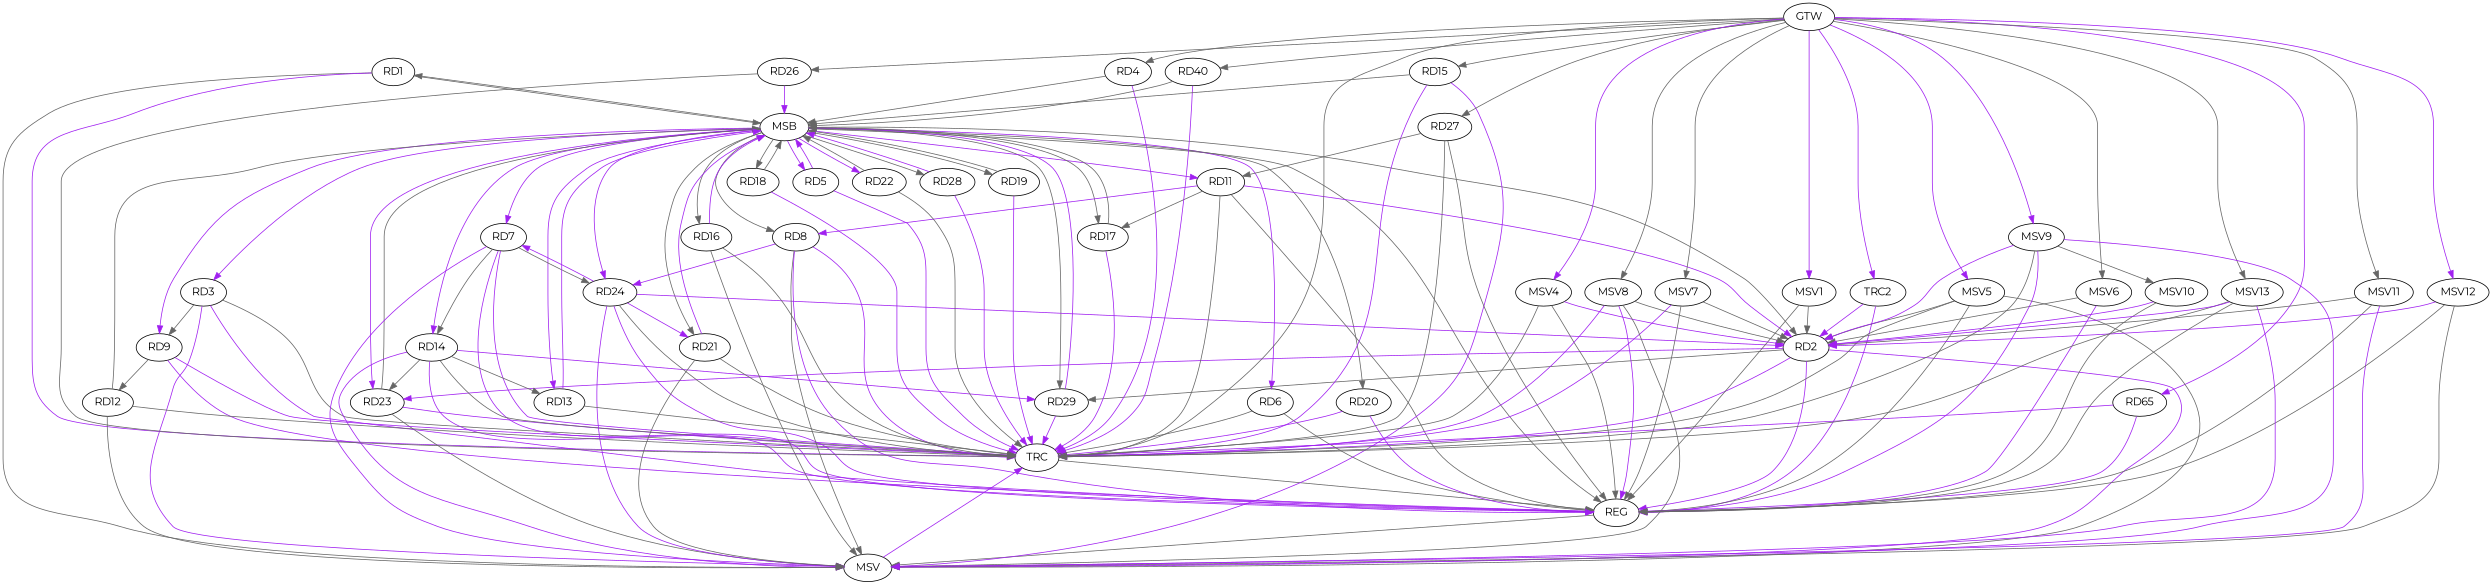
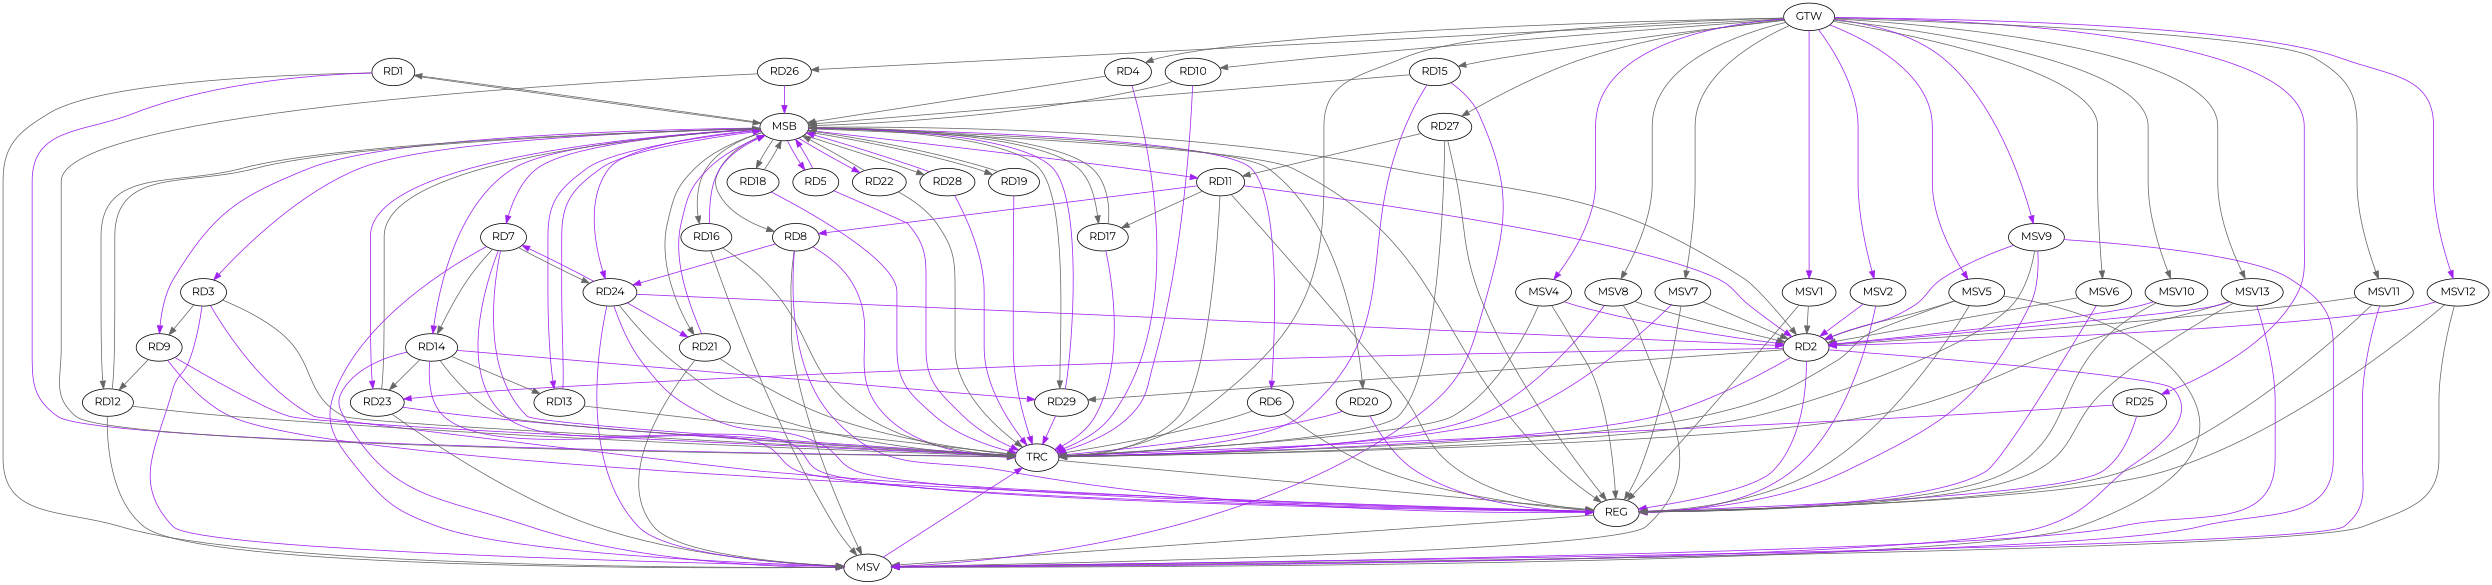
(1193, 72) -> (1193, 72)
none -> (135, 187)
(2106, 265) -> (2074, 68)
(1878, 292) -> (1878, 292)
(1634, 398) -> none
(2140, 403) -> (2140, 403)
